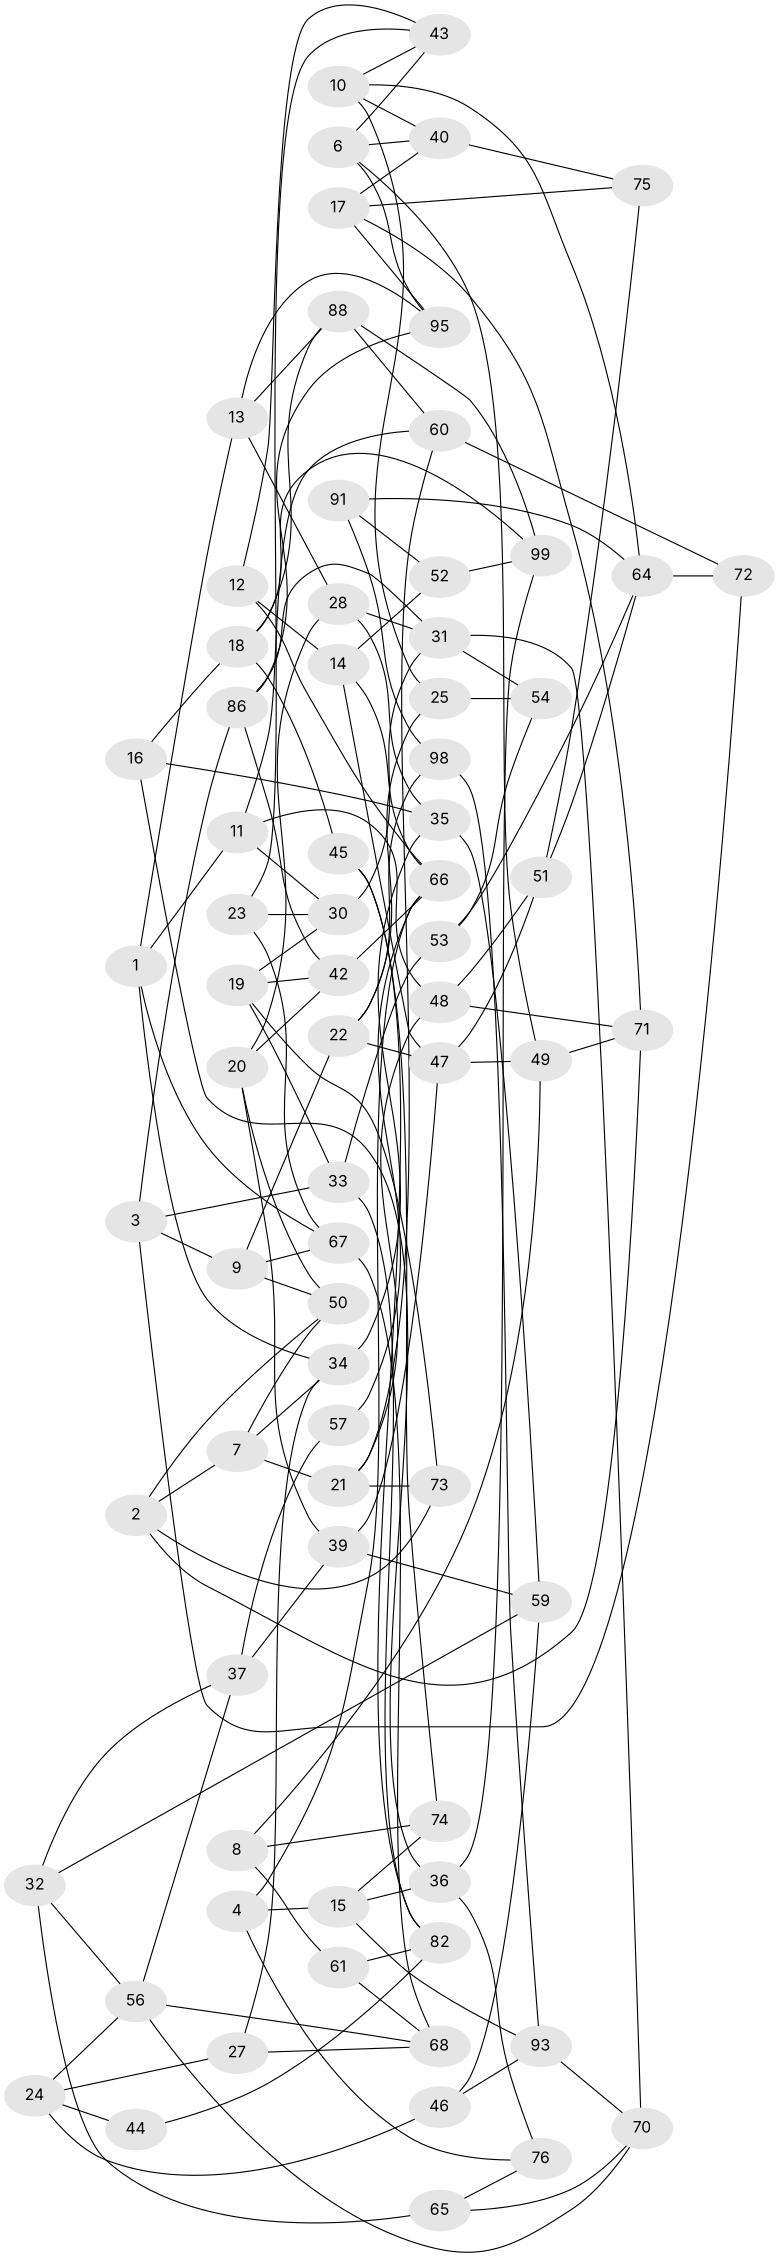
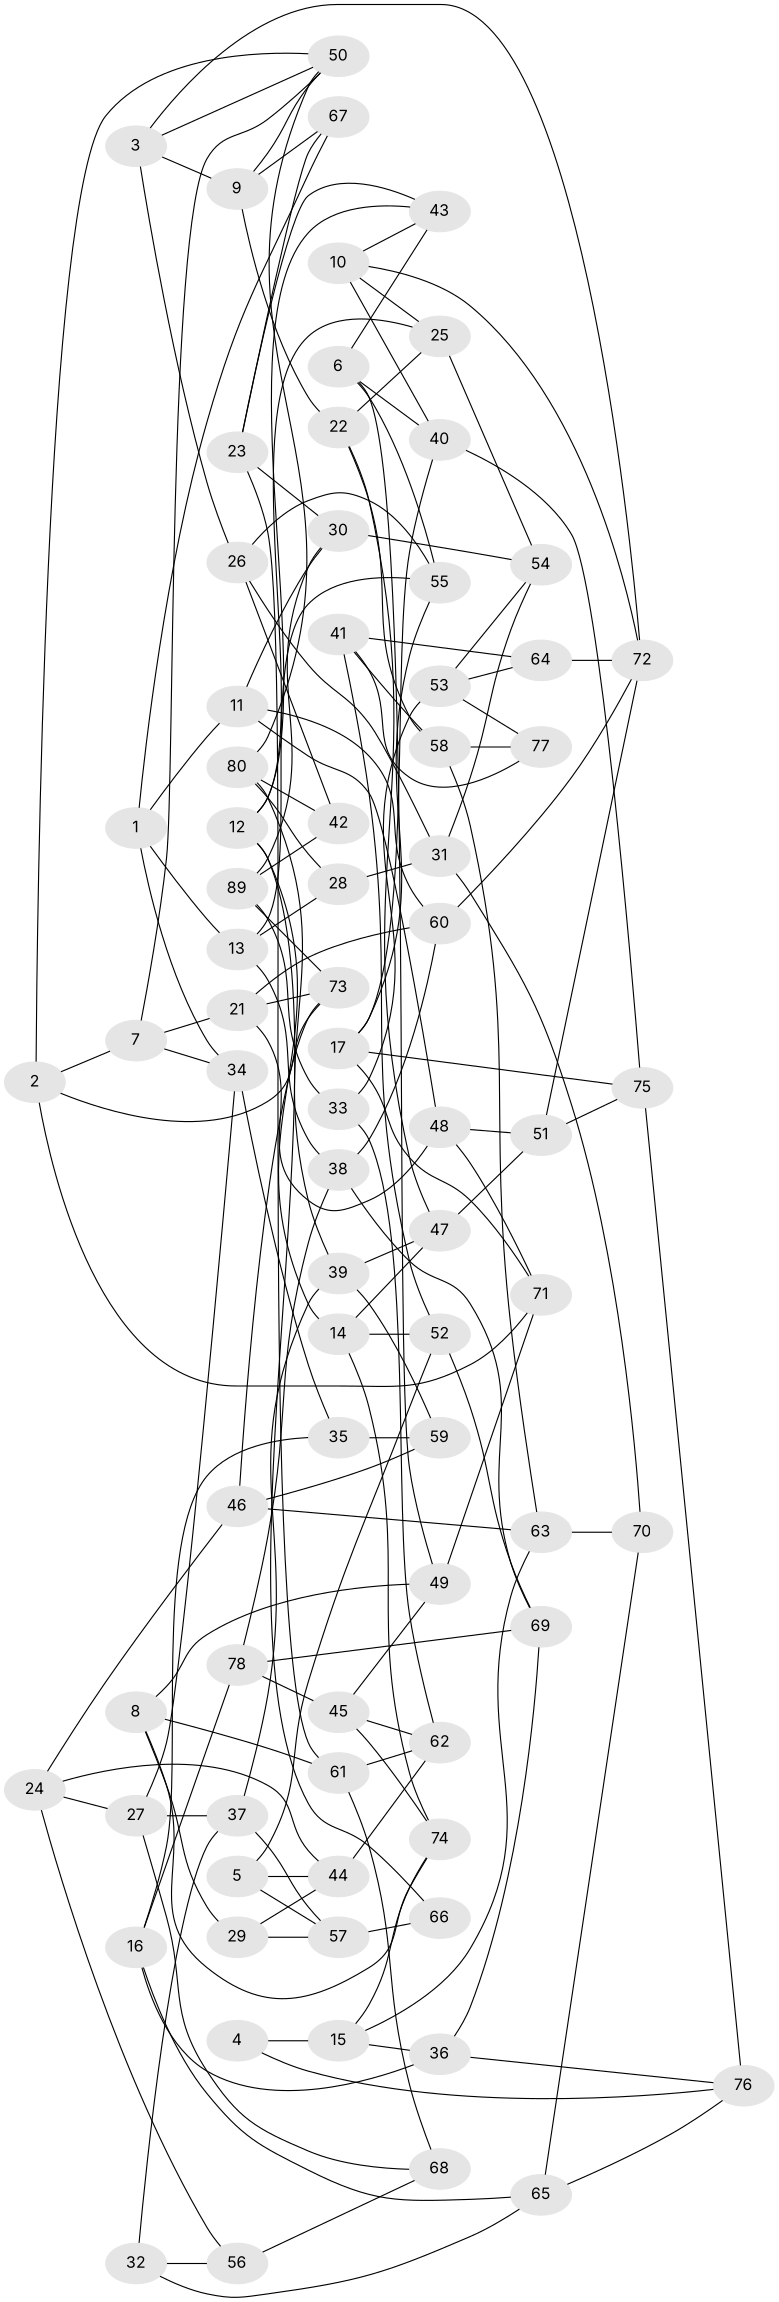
(572, 266) -> (554, 411)
(339, 312) -> (339, 1170)
(440, 327) -> (440, 583)
(339, 501) -> (339, 634)
none -> (274, 519)
(541, 556) -> (541, 1627)
(237, 647) -> (237, 1665)
(389, 702) -> none
(237, 708) -> (237, 562)
(597, 728) -> (592, 898)
(382, 735) -> (388, 1575)
none -> (541, 747)
(440, 759) -> (440, 747)
(389, 776) -> (440, 547)
(375, 942) -> none
(237, 986) -> (237, 889)
none -> (278, 986)
(491, 1062) -> (382, 1658)
(237, 1068) -> (237, 767)
(237, 1202) -> (237, 101)
none -> (262, 1241)
(378, 1456) -> none
none -> (693, 1587)
(399, 1700) -> none
(288, 1744) -> none
(187, 1838) -> (191, 1816)
none -> (237, 1877)
none -> (237, 1937)
(440, 1943) -> (440, 1743)
(541, 2046) -> (541, 1532)
none -> (280, 2156)
(384, 2230) -> none
